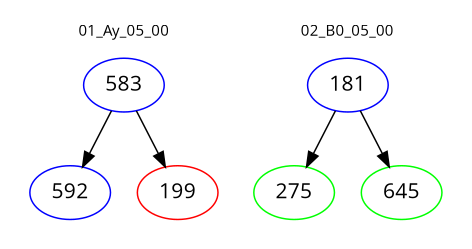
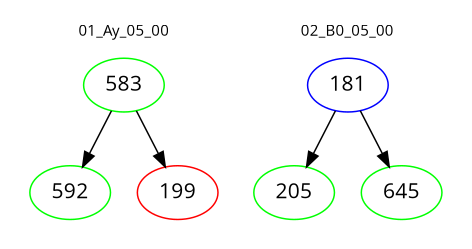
(124, 85) -> (124, 85)
(70, 193) -> (70, 193)
(294, 193) -> (294, 193)
